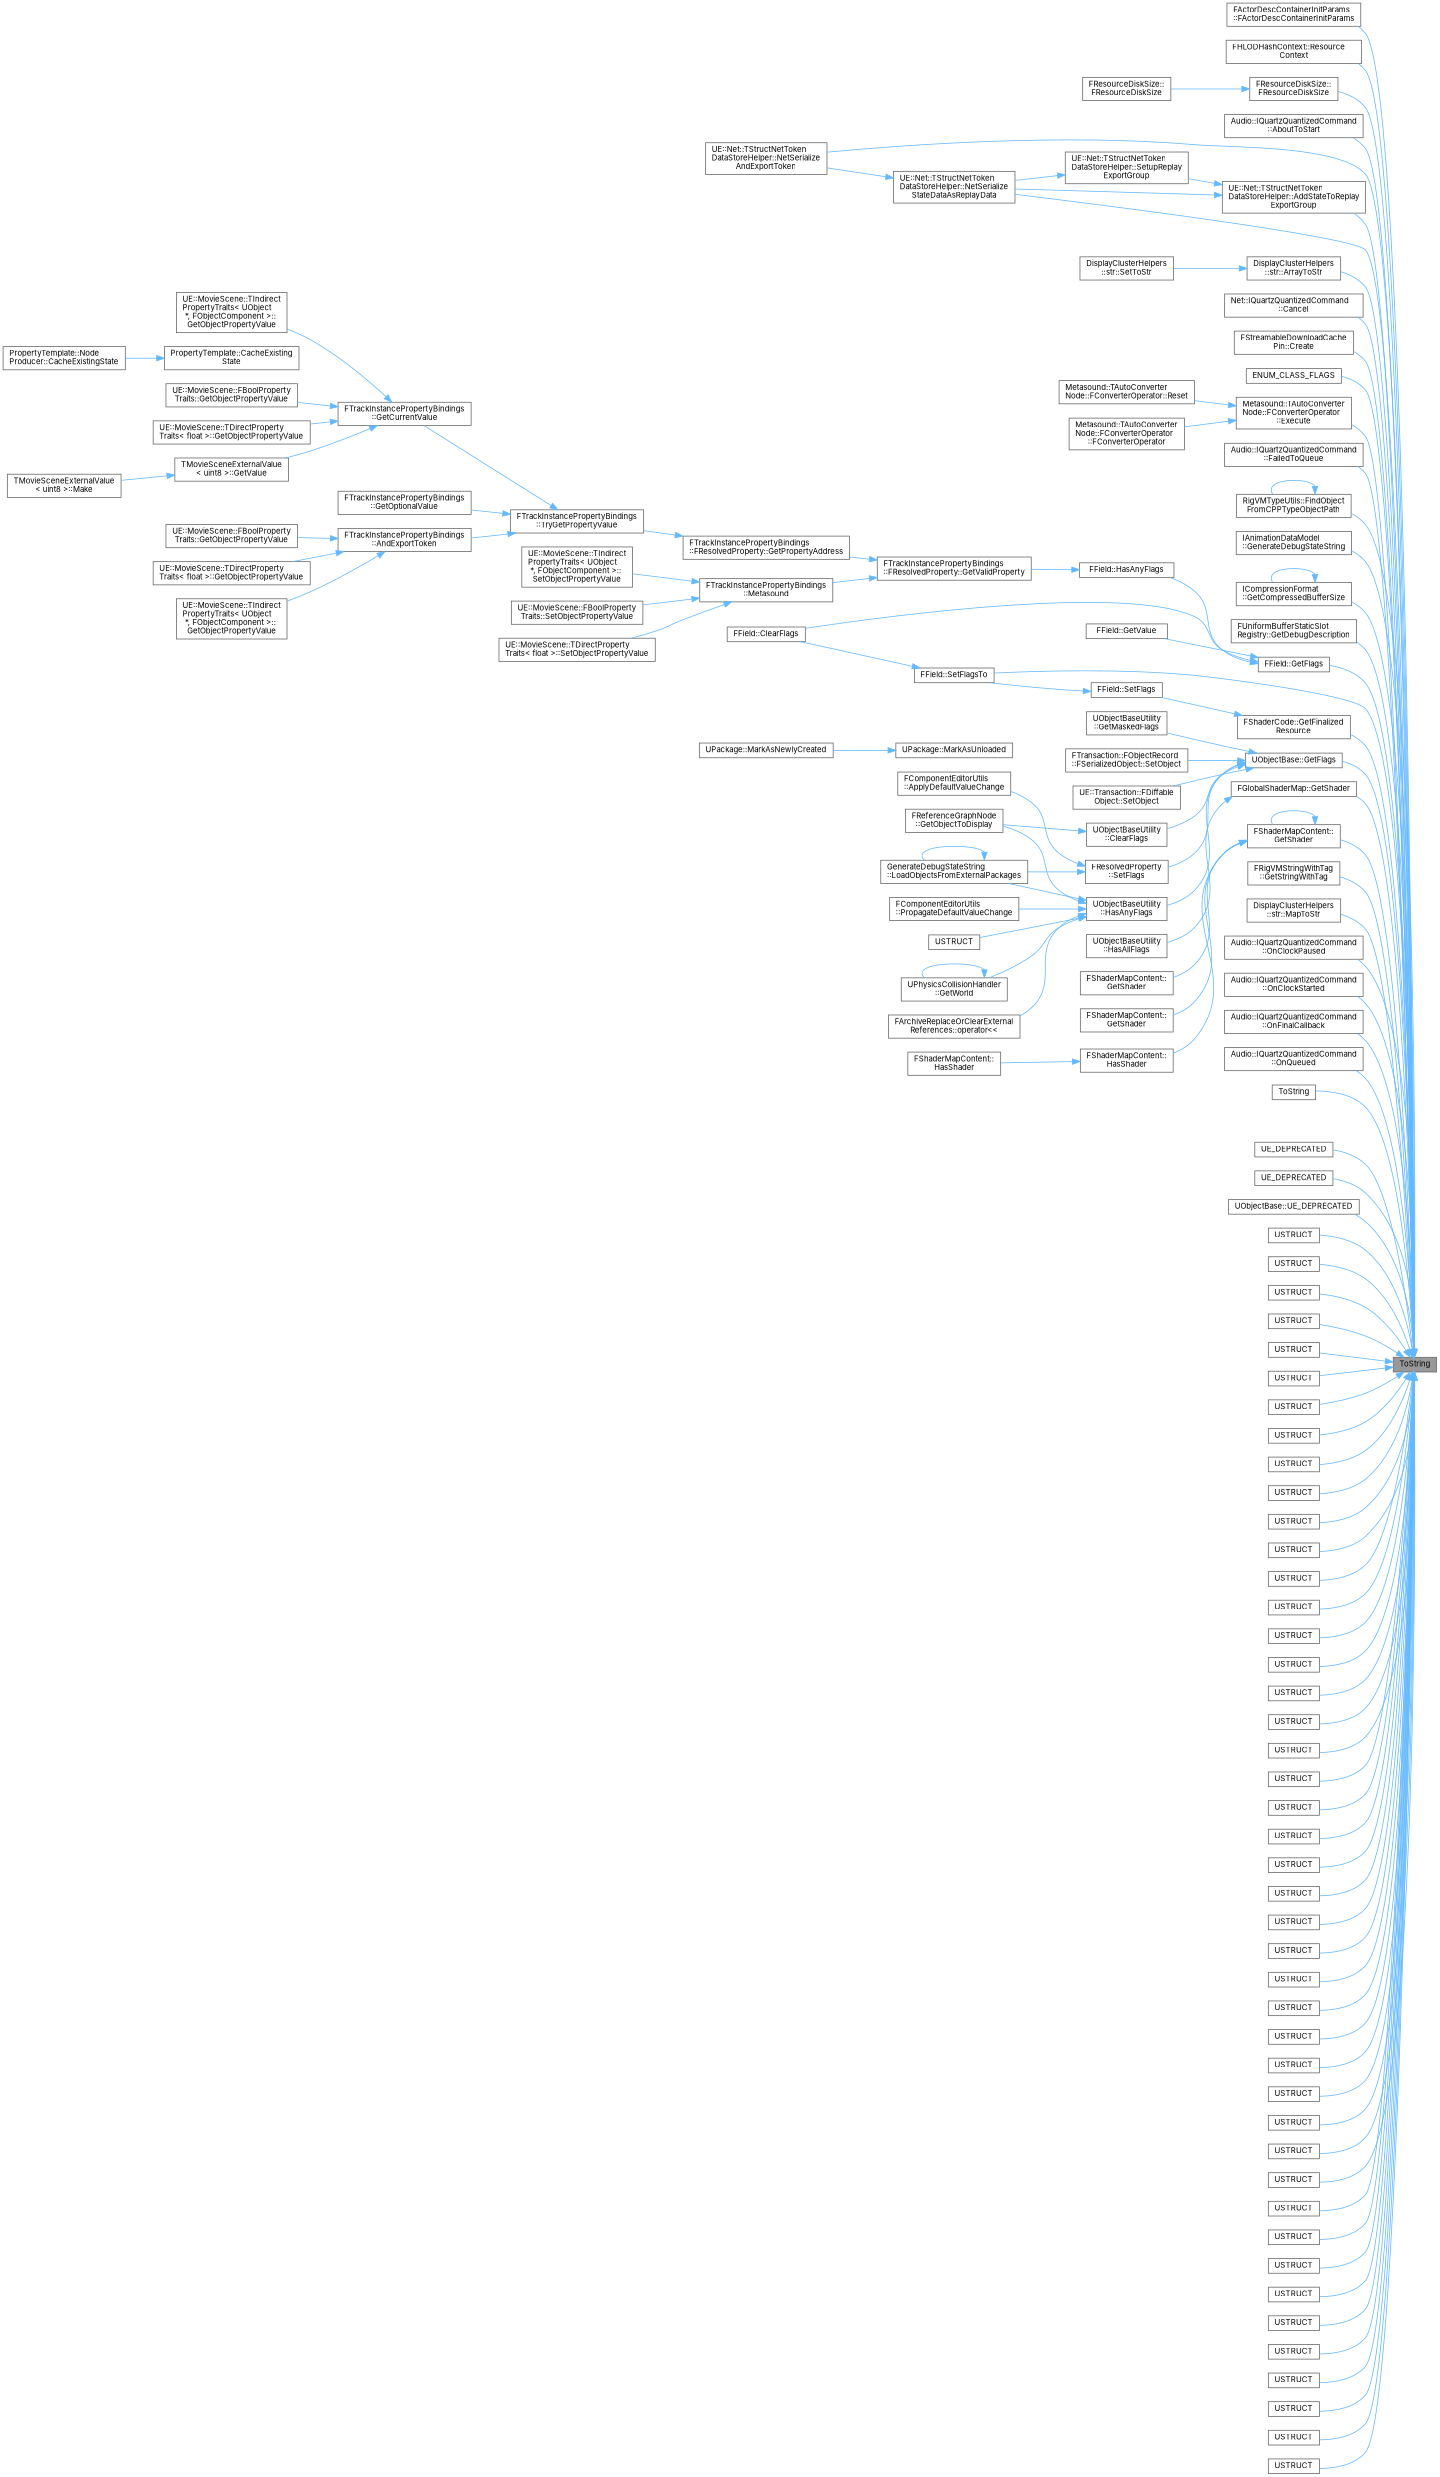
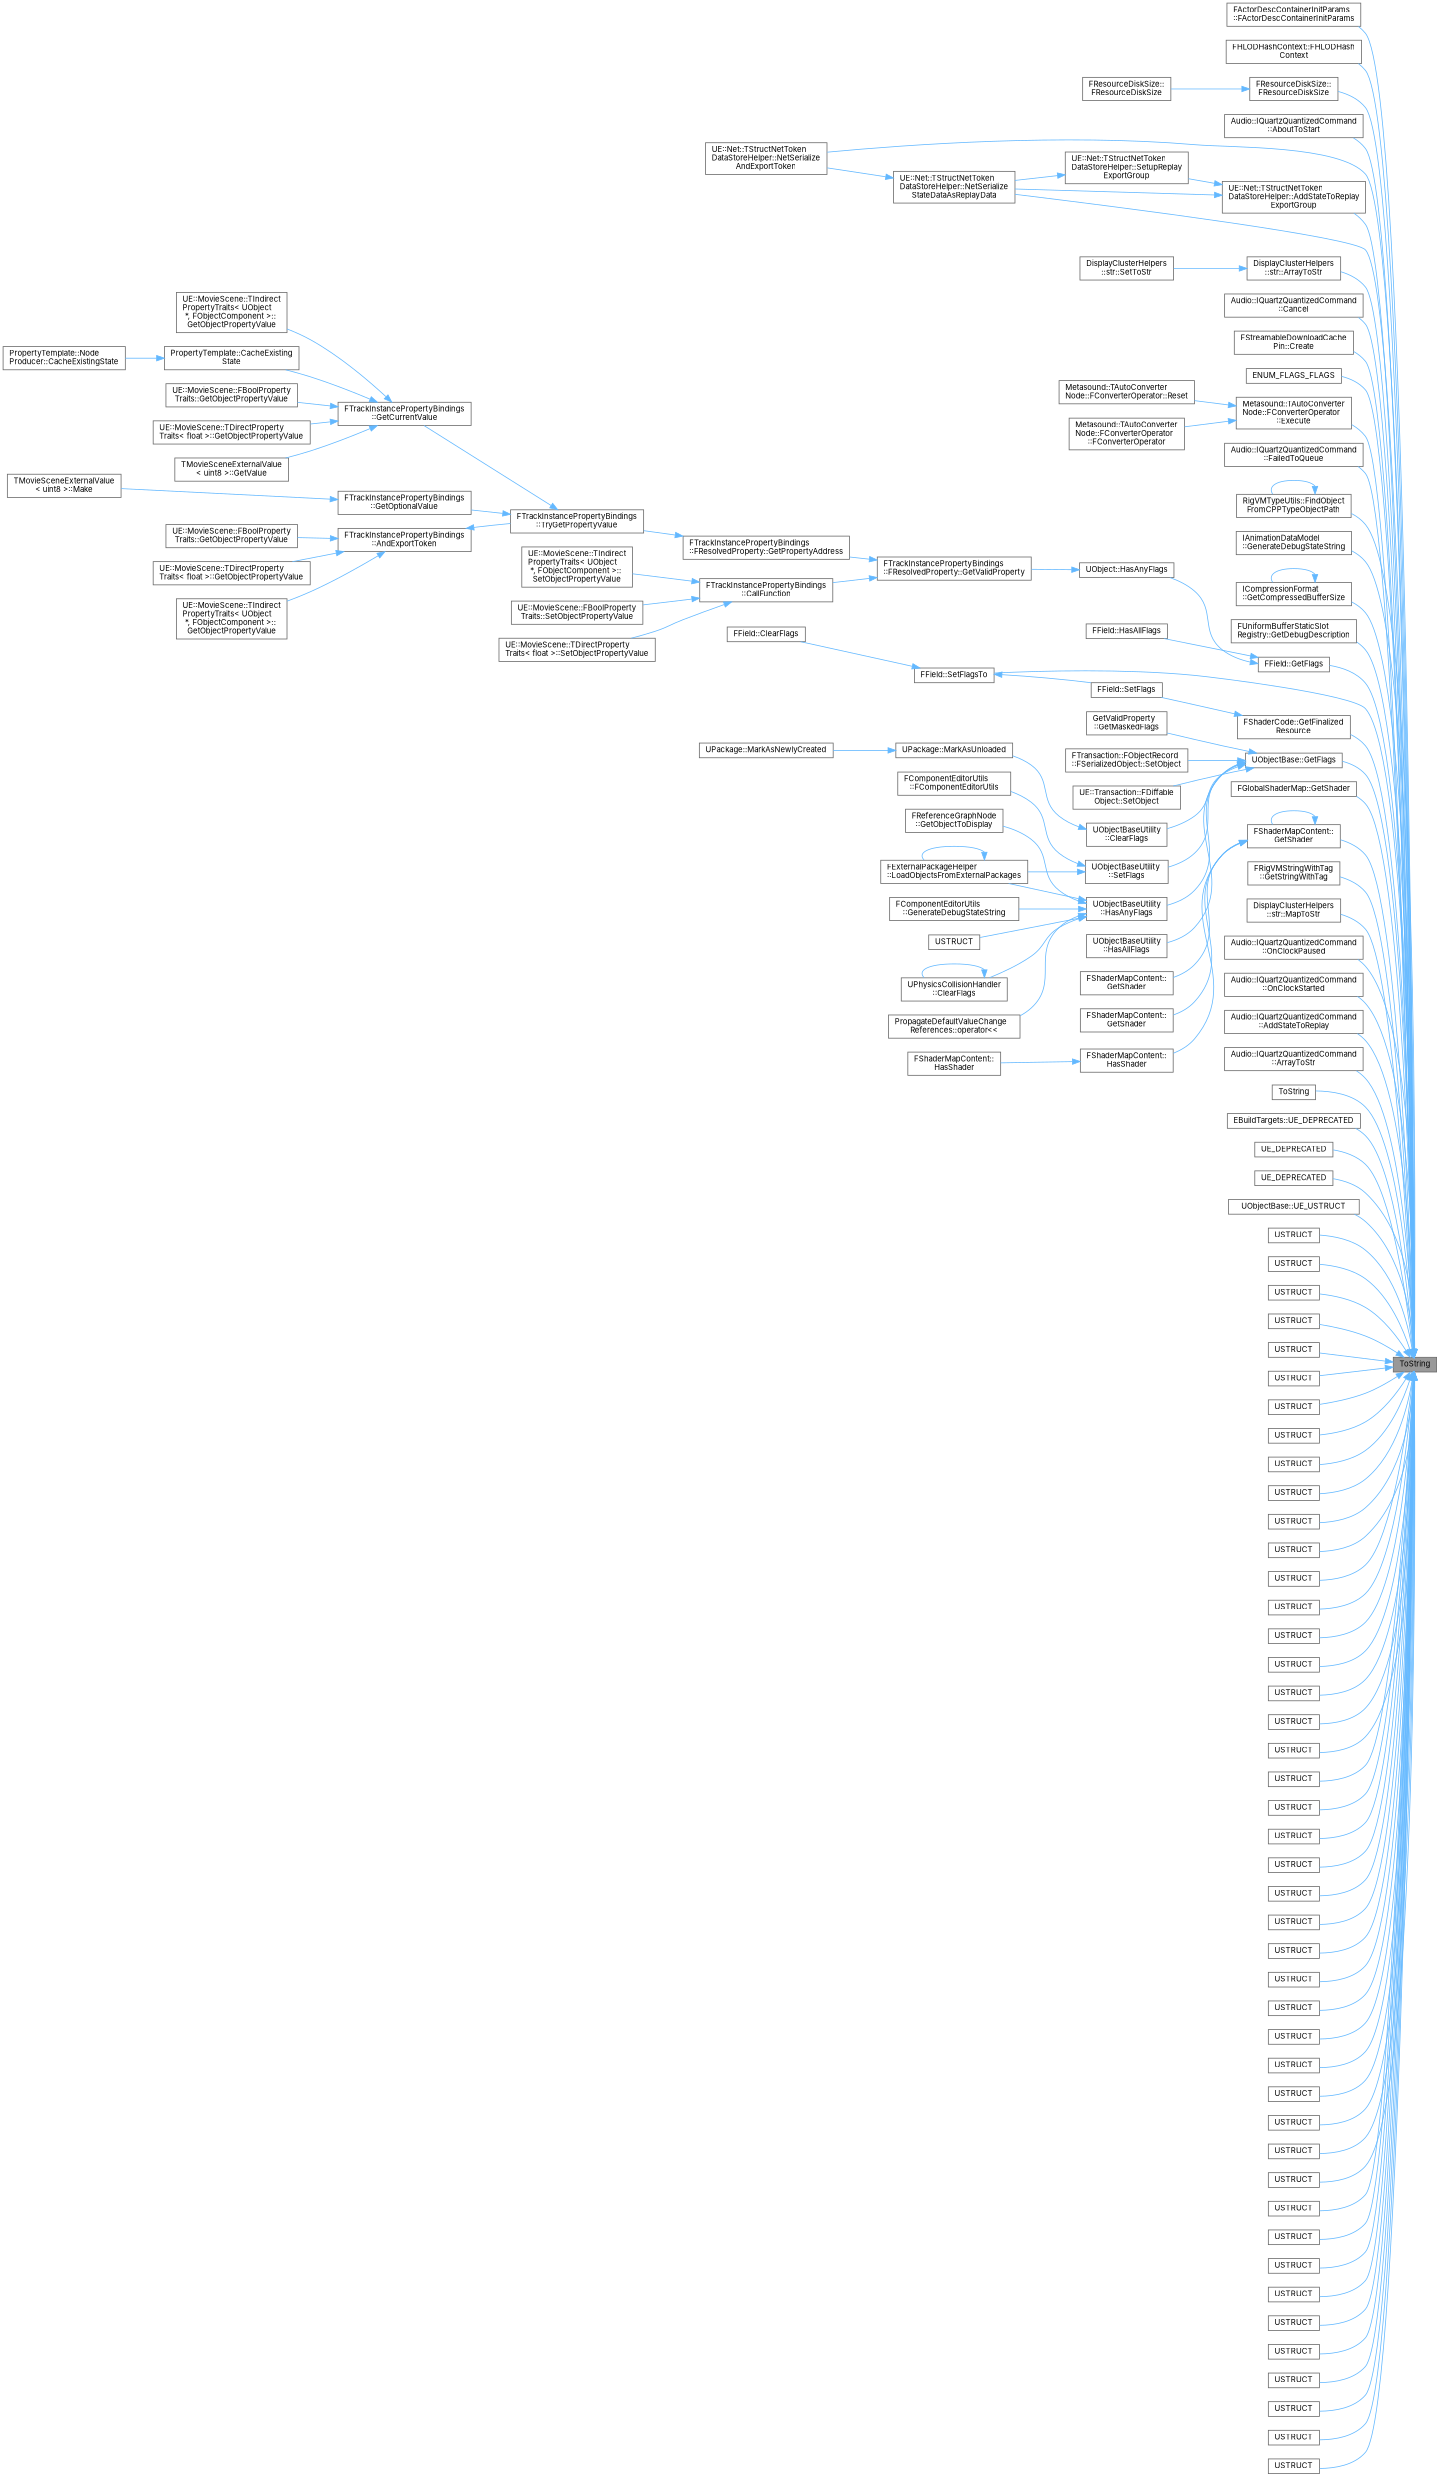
(1294, 52) -> (1294, 52)
(1294, 306) -> (1294, 306)
(1294, 376) -> (1294, 376)
none -> (328, 383)
(144, 478) -> (226, 494)
(489, 536) -> (492, 525)
(1127, 570) -> (1127, 570)
(766, 590) -> (766, 590)
(1037, 604) -> none
(1127, 631) -> (1127, 631)
(1037, 688) -> (1046, 678)
(1127, 723) -> (1127, 723)
(954, 784) -> (954, 784)
(1039, 828) -> (1046, 791)
(954, 872) -> (954, 872)
(1127, 872) -> (1127, 872)
(1210, 879) -> (1209, 857)
(954, 909) -> (954, 909)
(954, 989) -> (954, 989)
(1294, 1022) -> (1294, 1022)
(954, 1027) -> (954, 1027)
(1294, 1059) -> (1294, 1059)
none -> (1294, 1121)
(1294, 1207) -> (1294, 1207)
